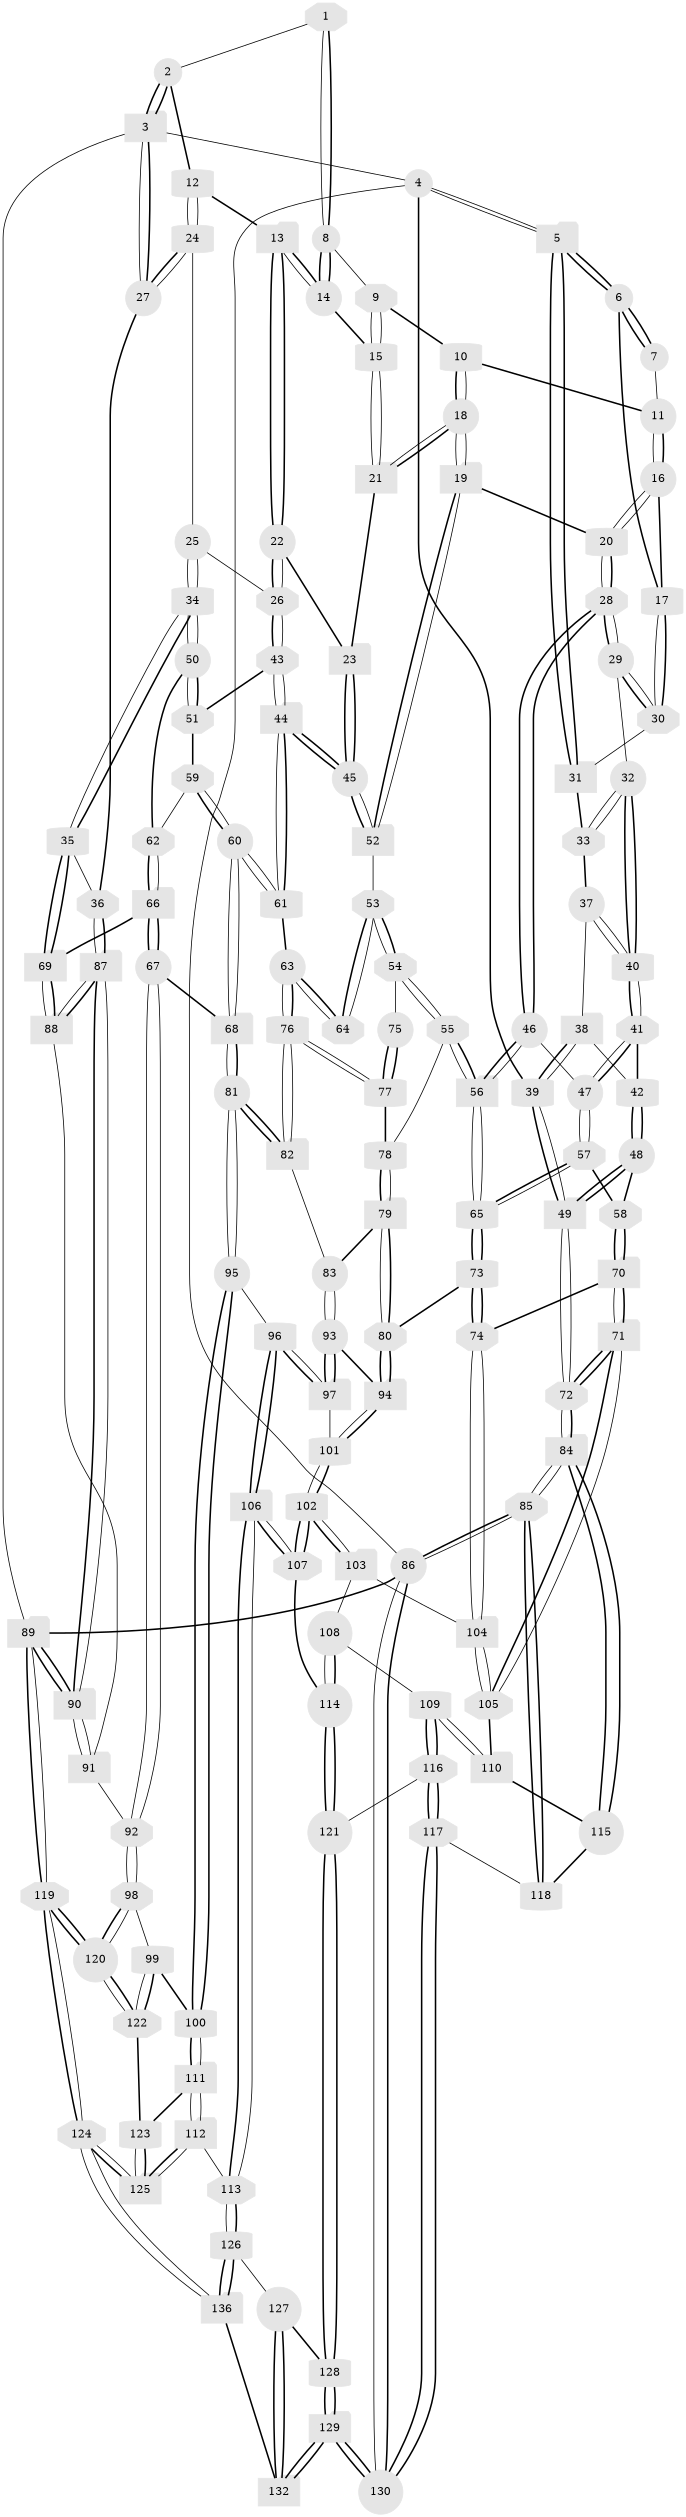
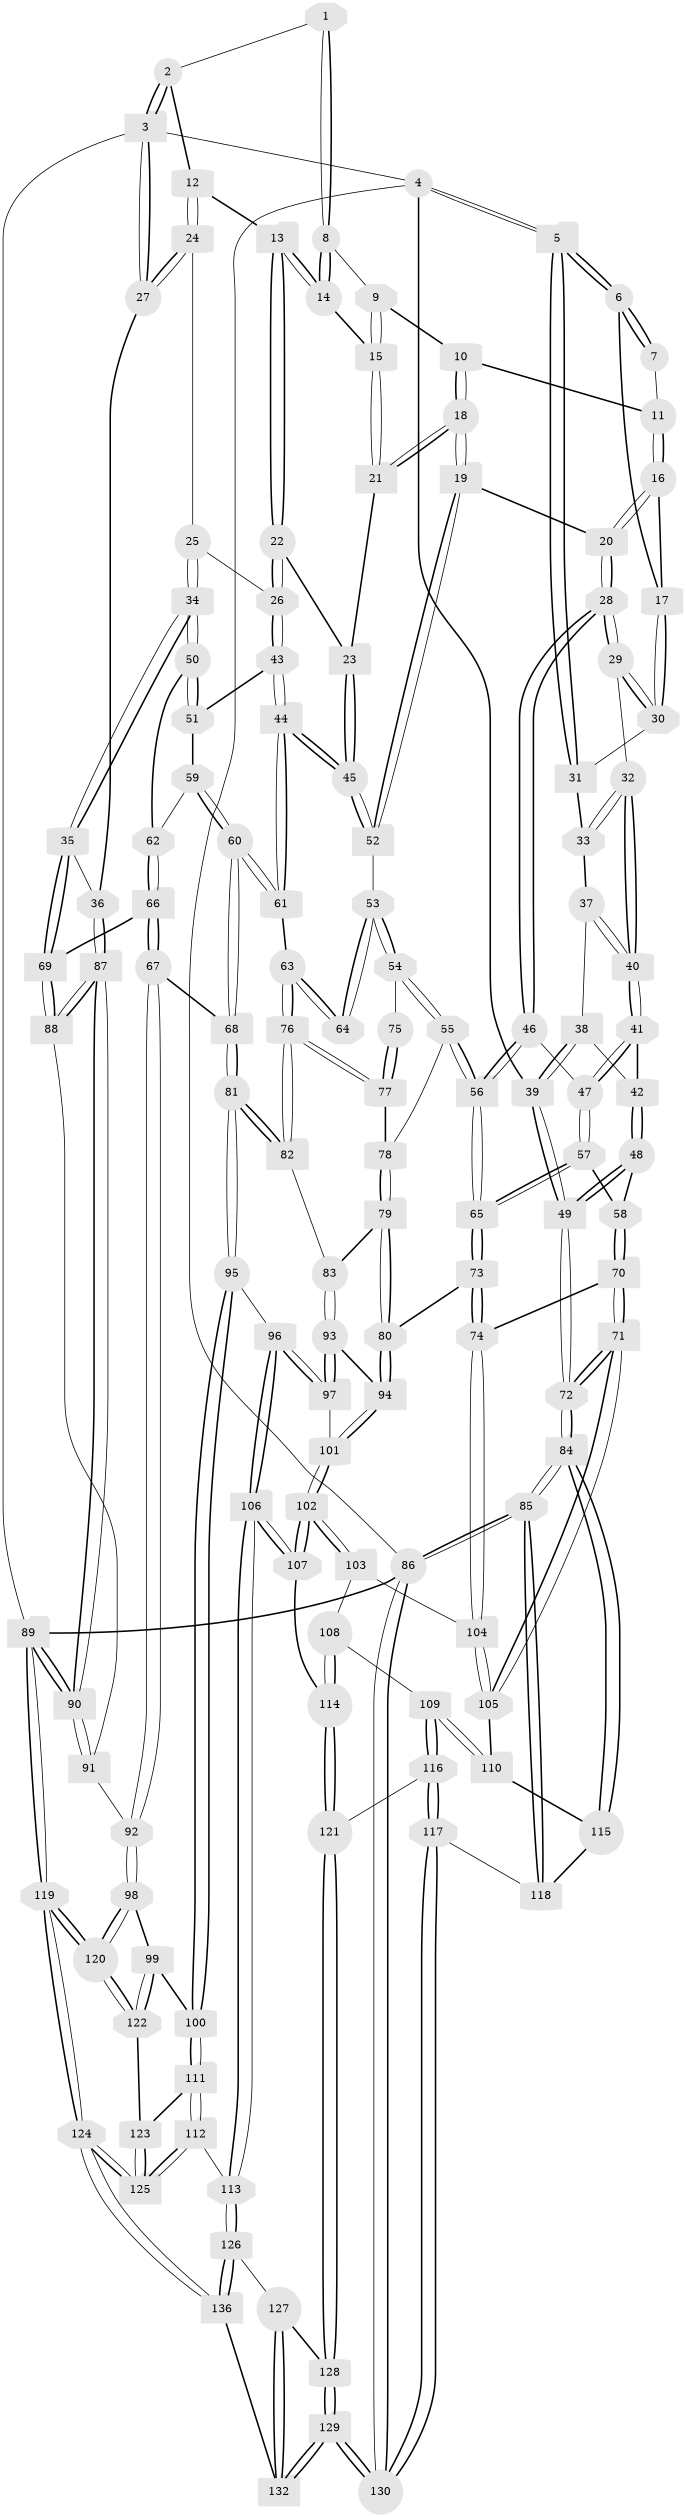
(142, 1928) -> (142, 1928)
